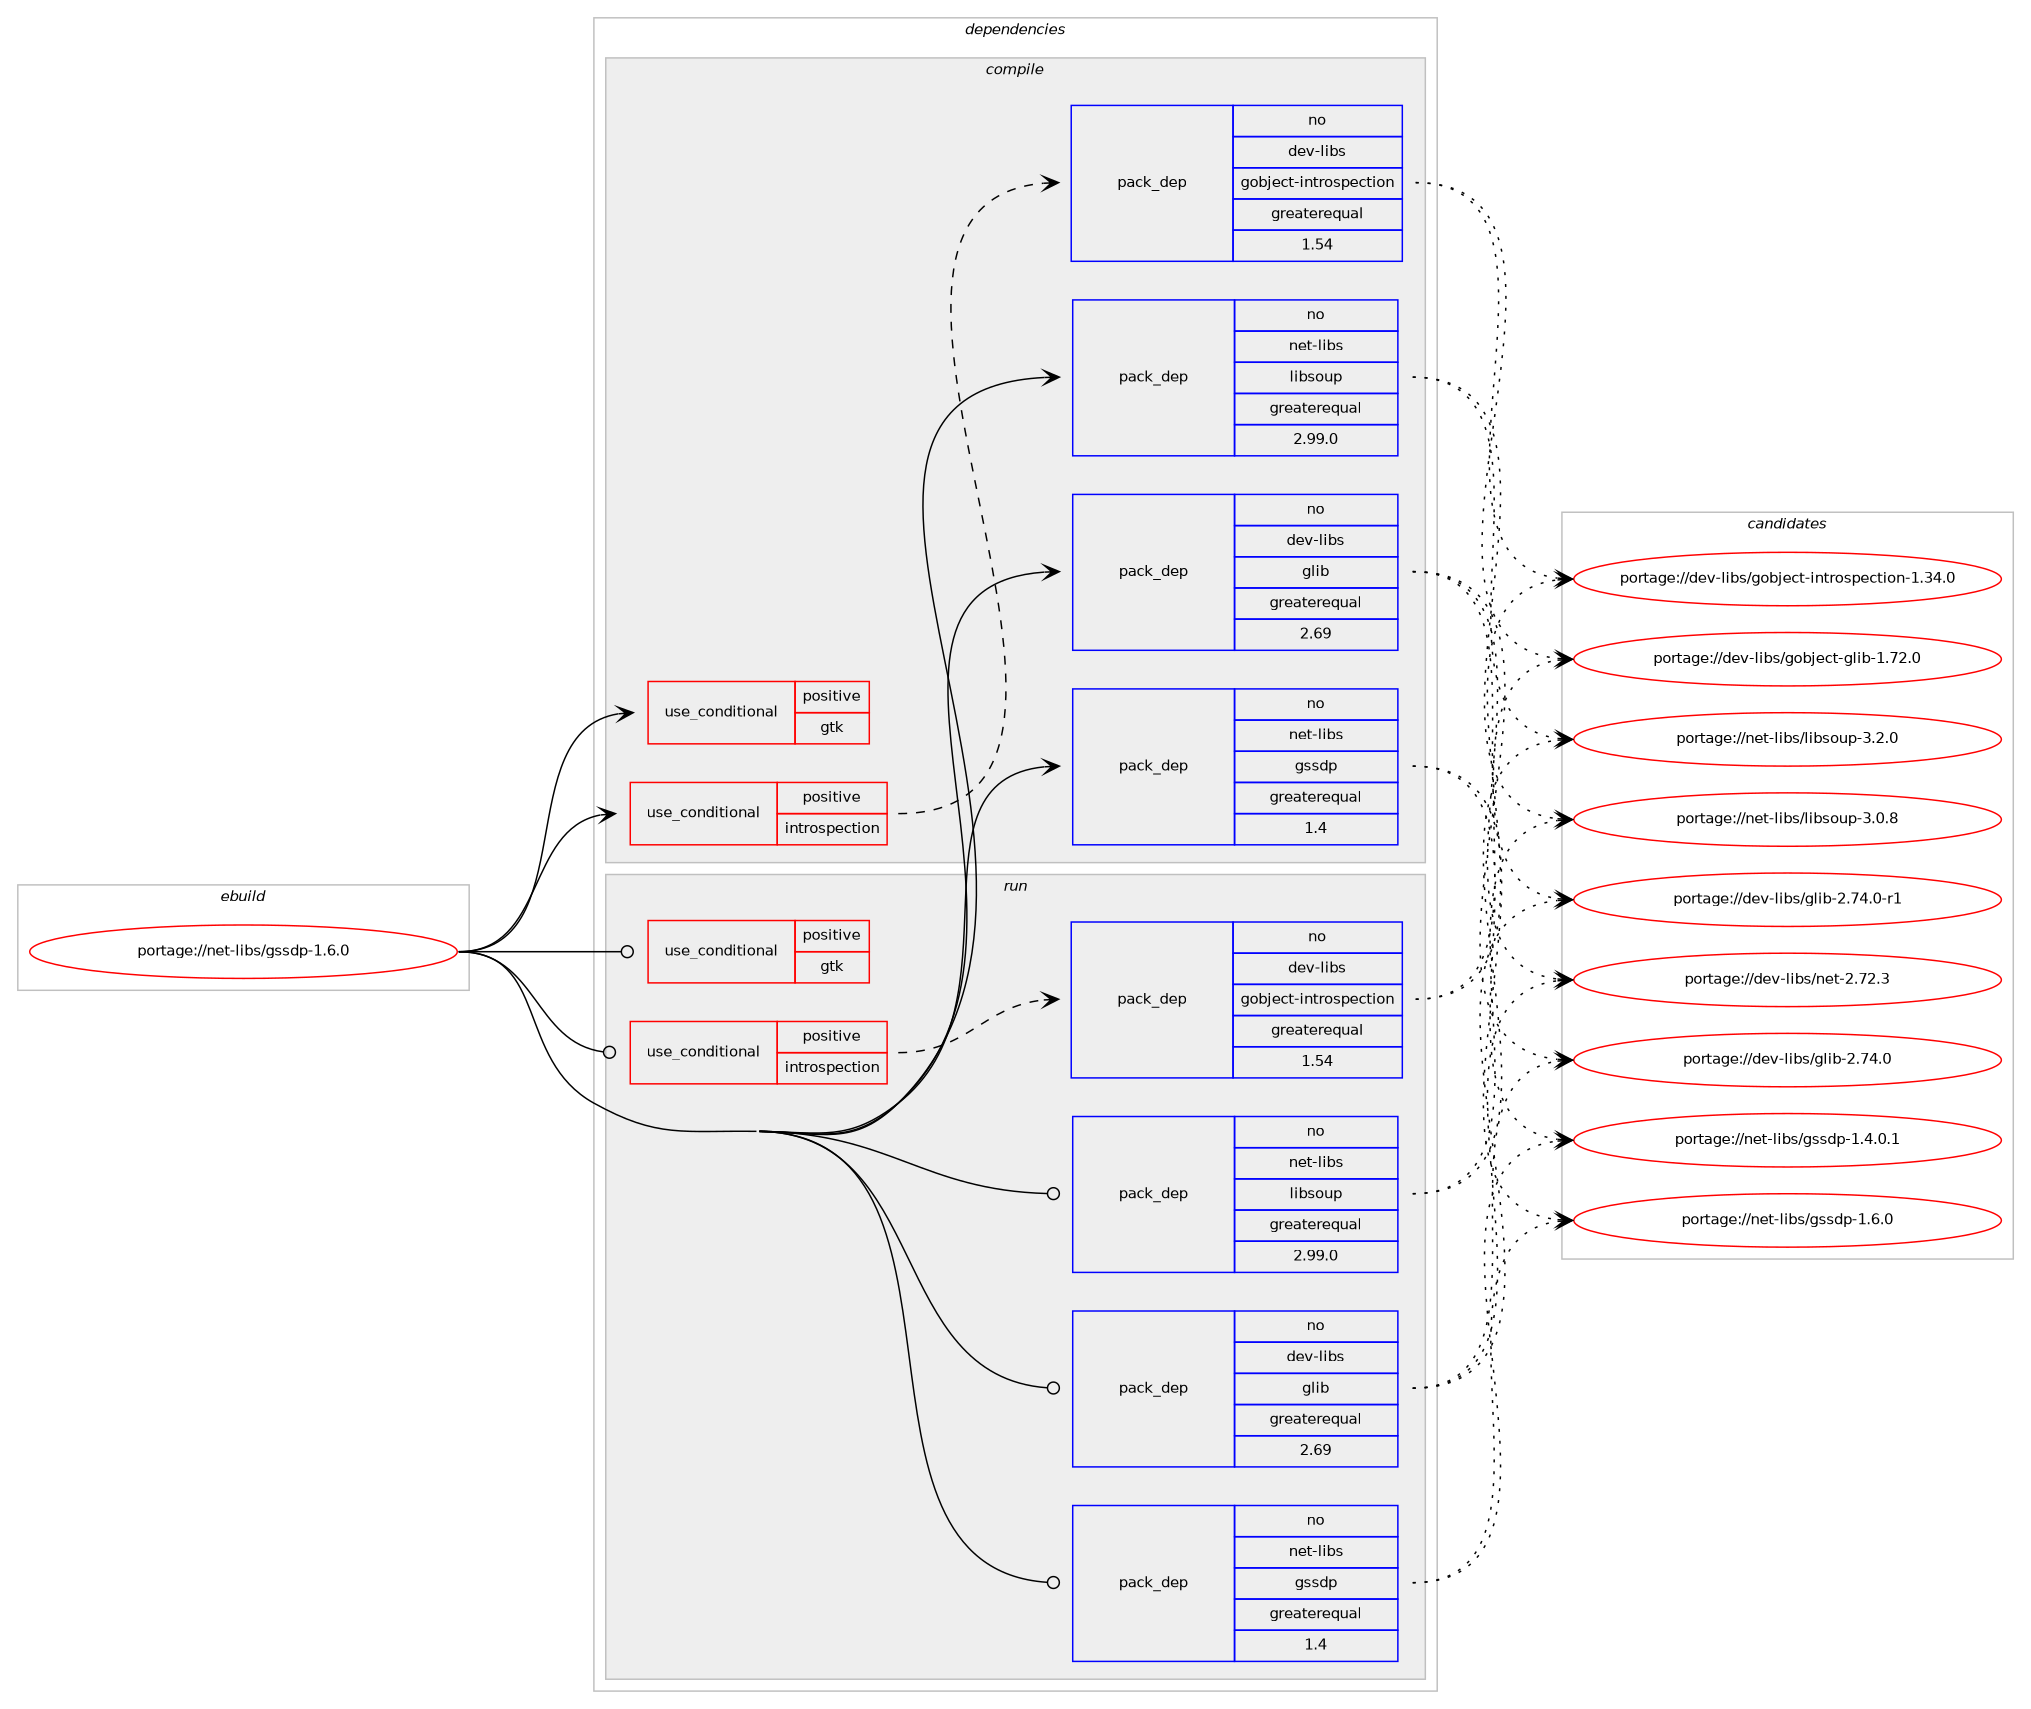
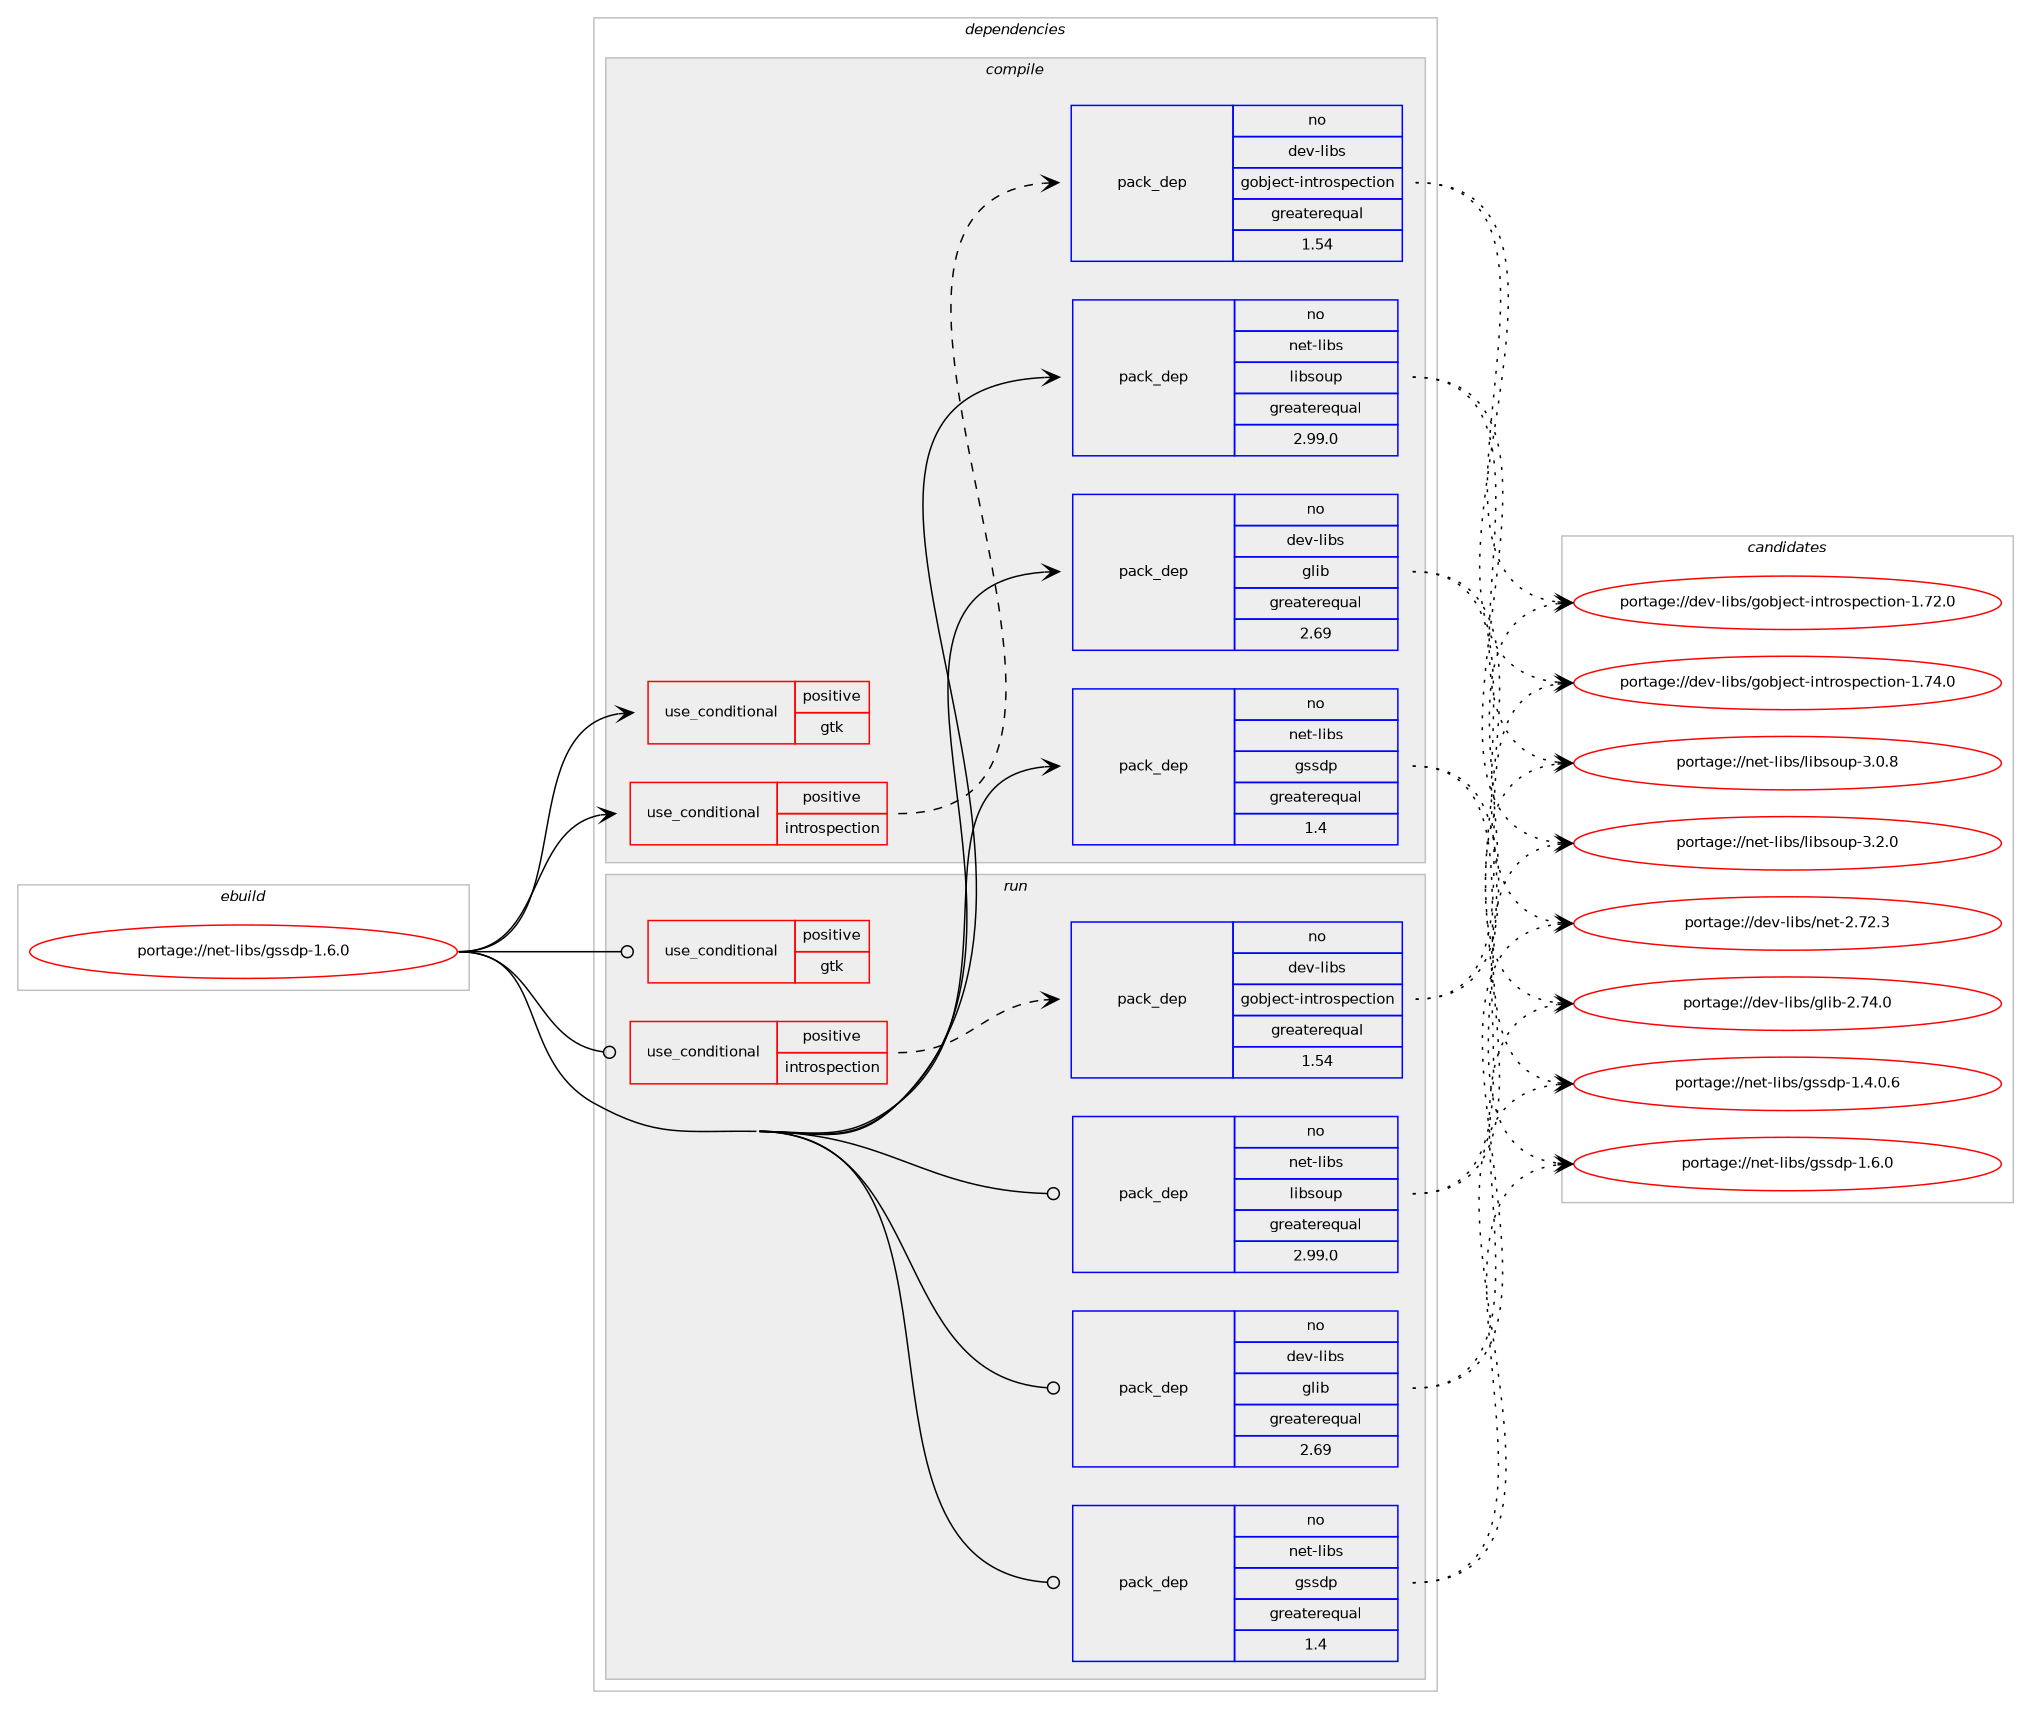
(1788, 579) -> (1788, 683)
(1788, 659) -> (1788, 603)
(1788, 900) -> none
(1788, 1140) -> (1788, 1084)
